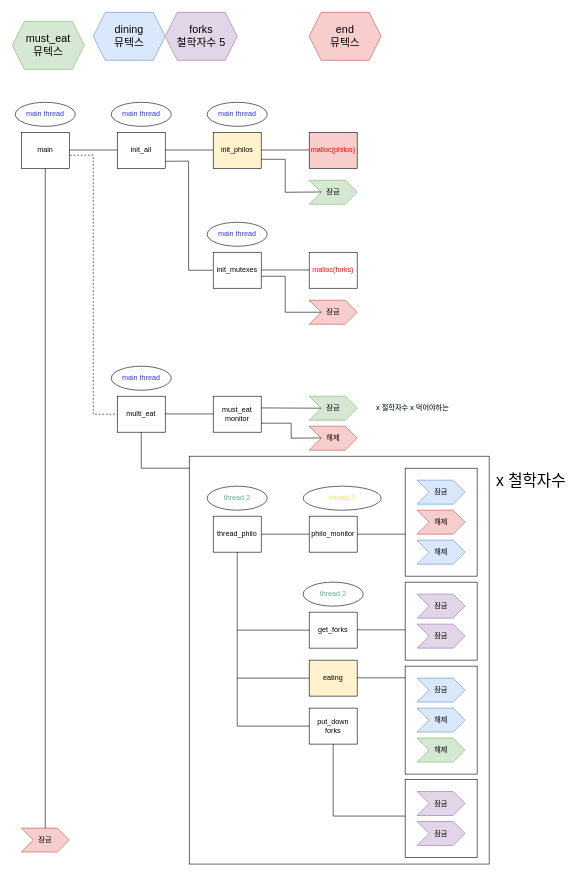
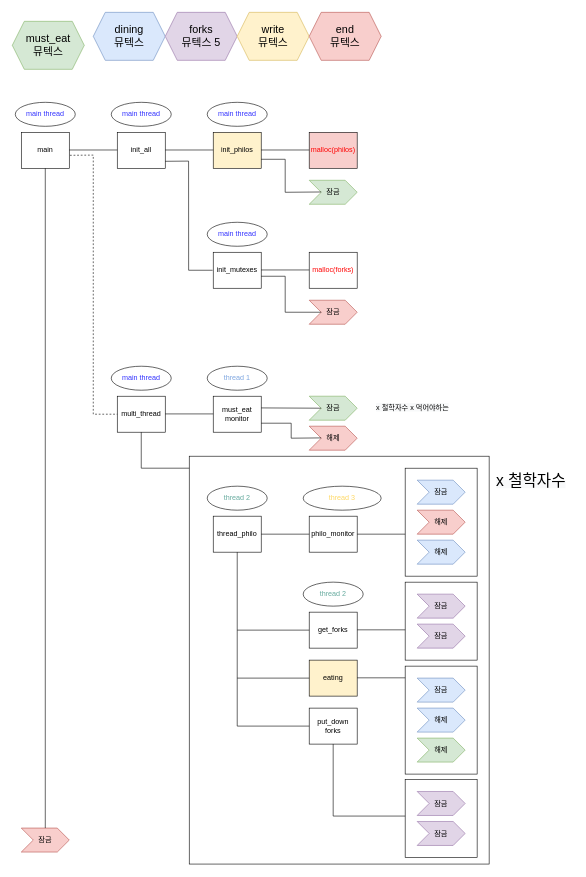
(201, 36) -> (201, 36)
none -> (273, 36)
none -> (237, 378)
(141, 414) -> (141, 414)
